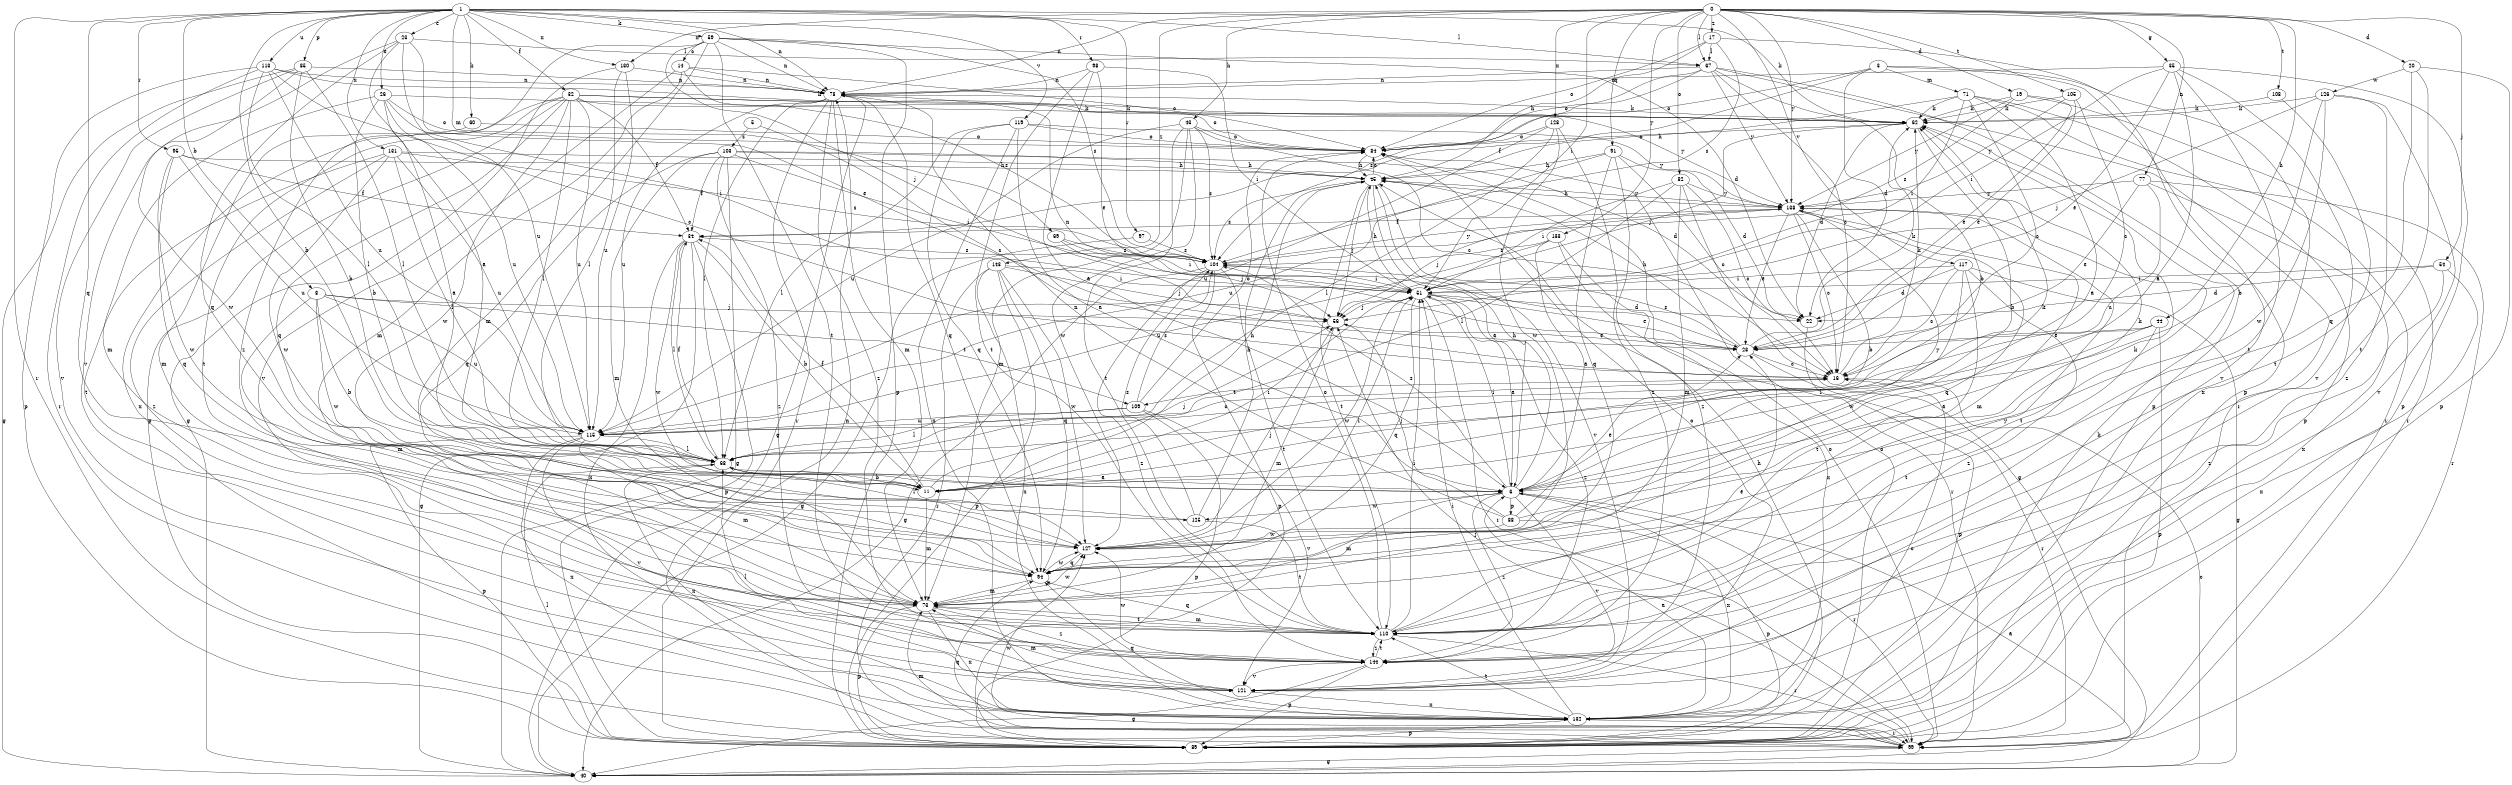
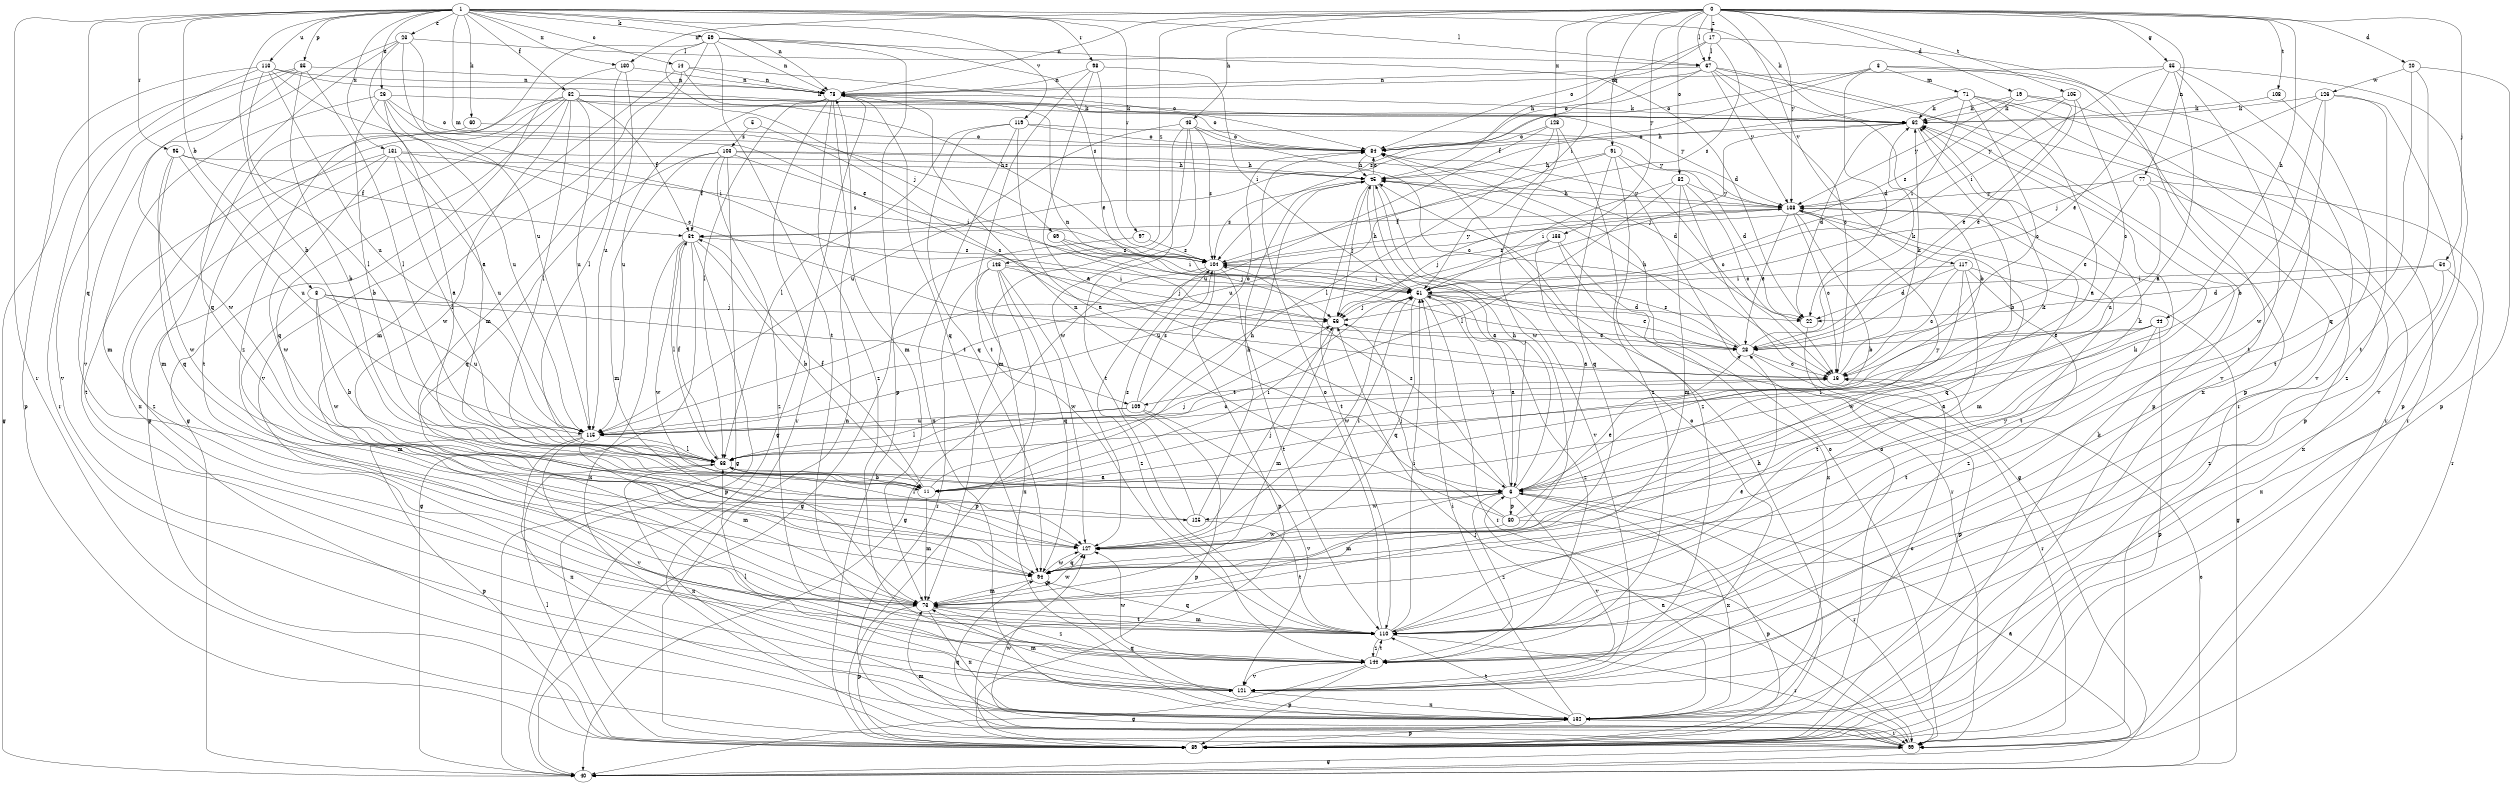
(692, 49) -> (569, 38)
(1511, 521) -> (1511, 521)
